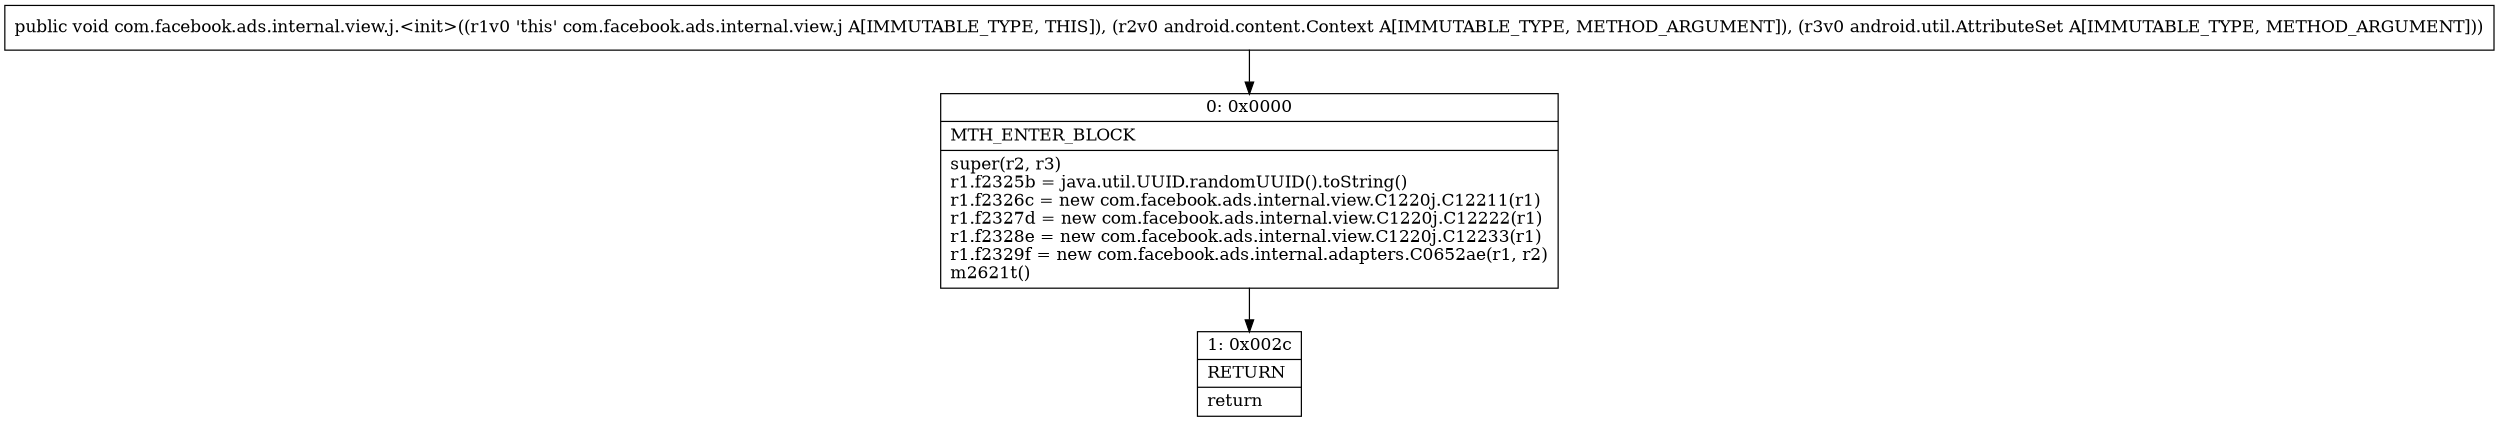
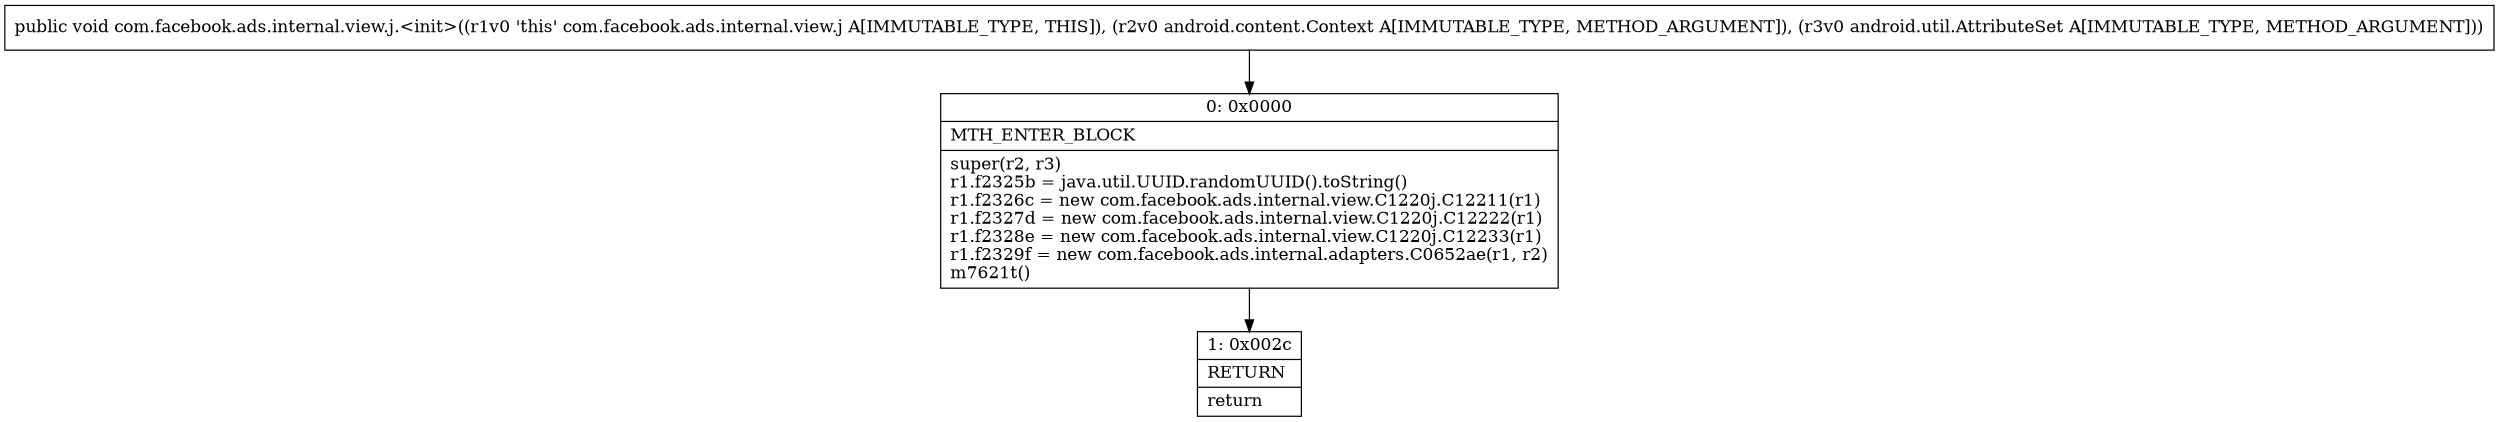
(991, 273) -> (991, 273)
